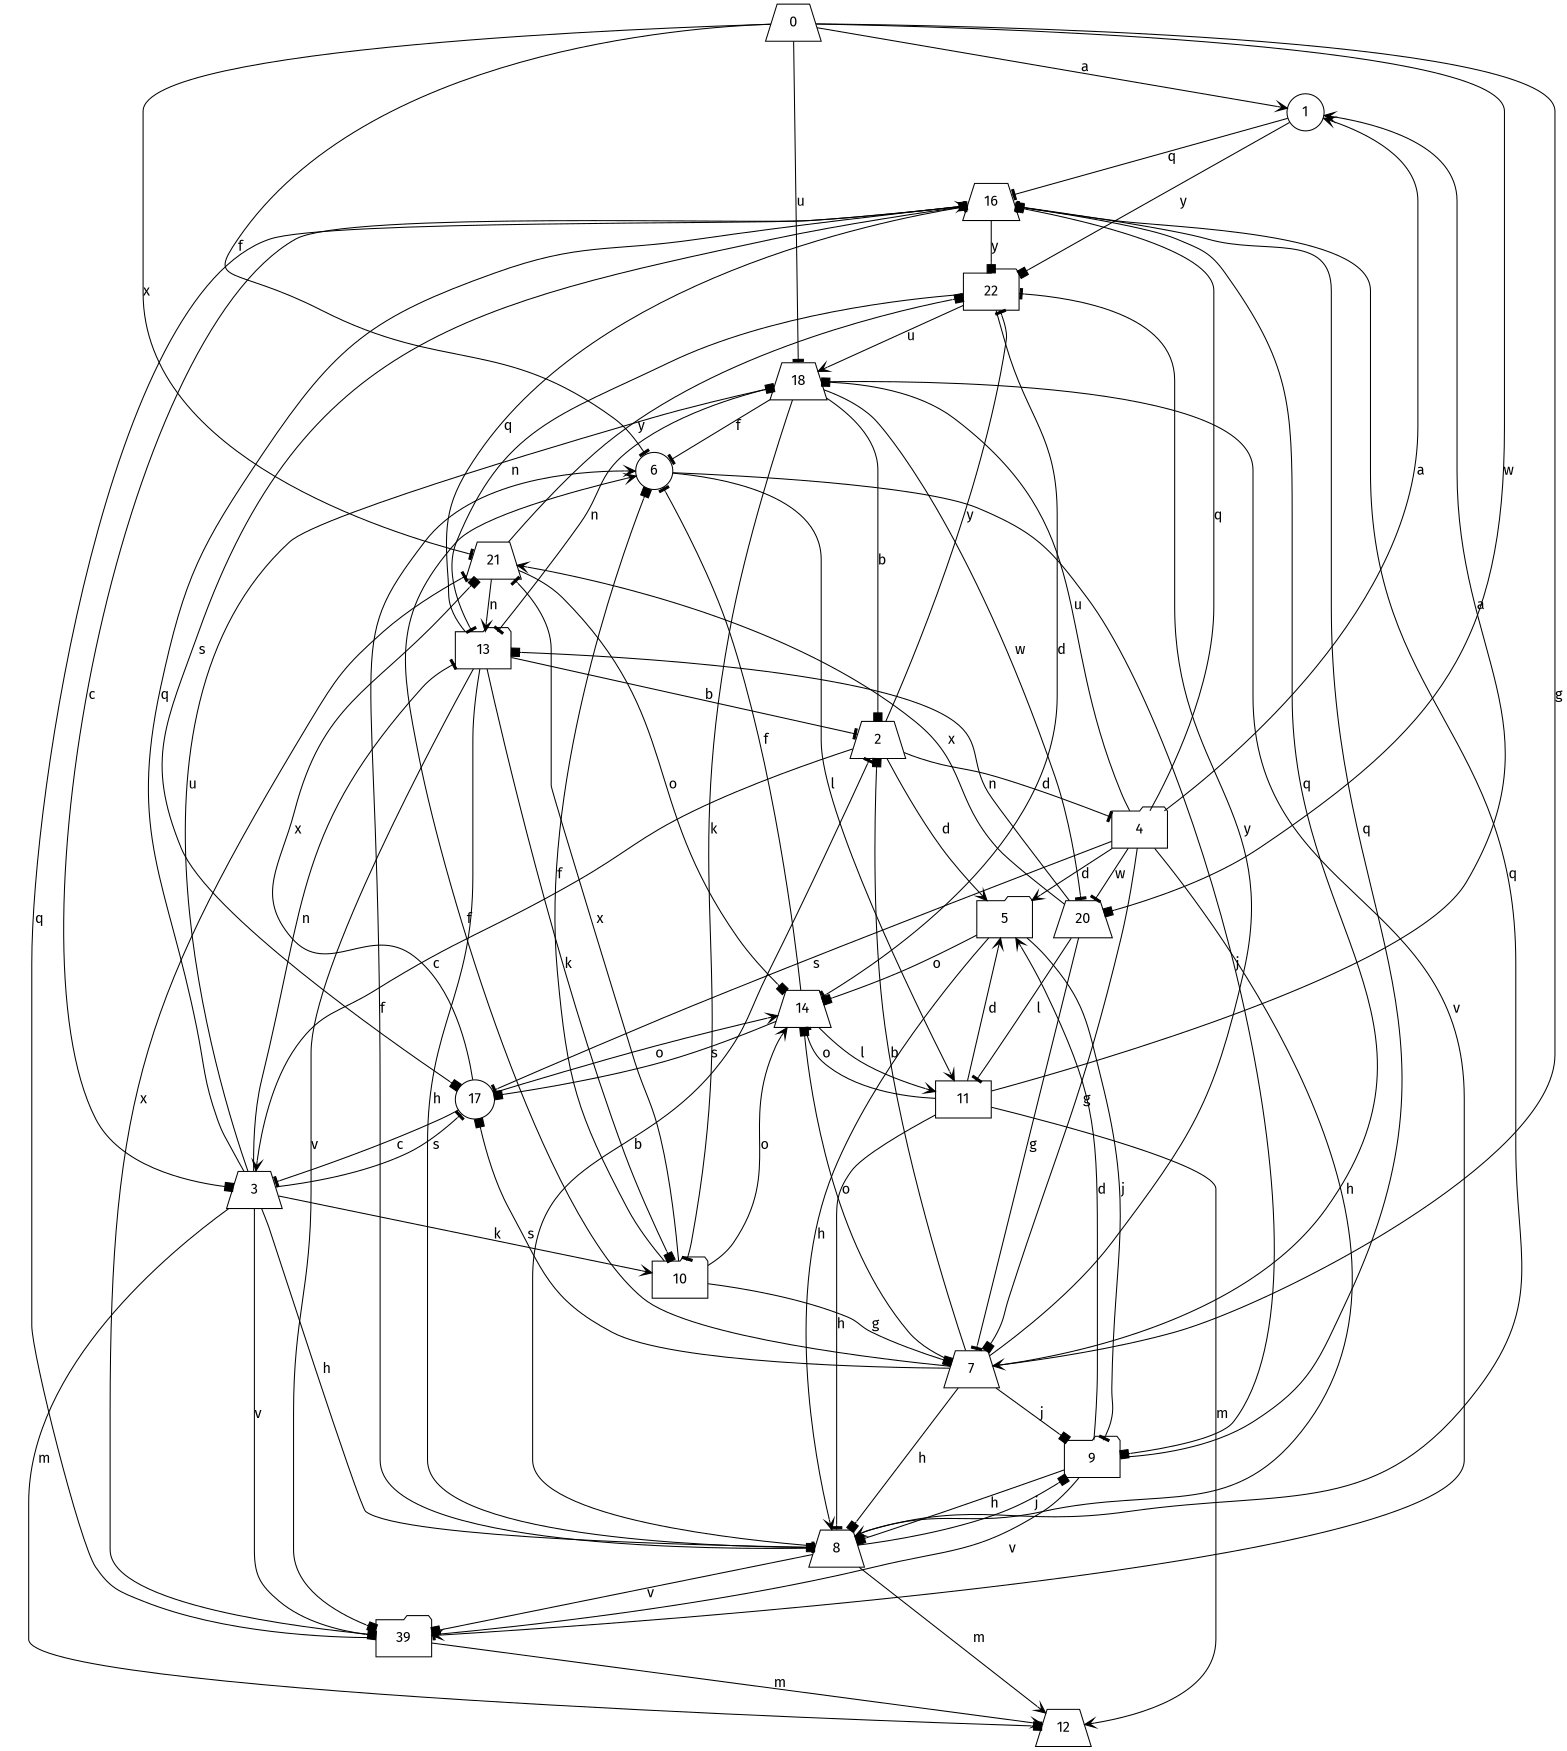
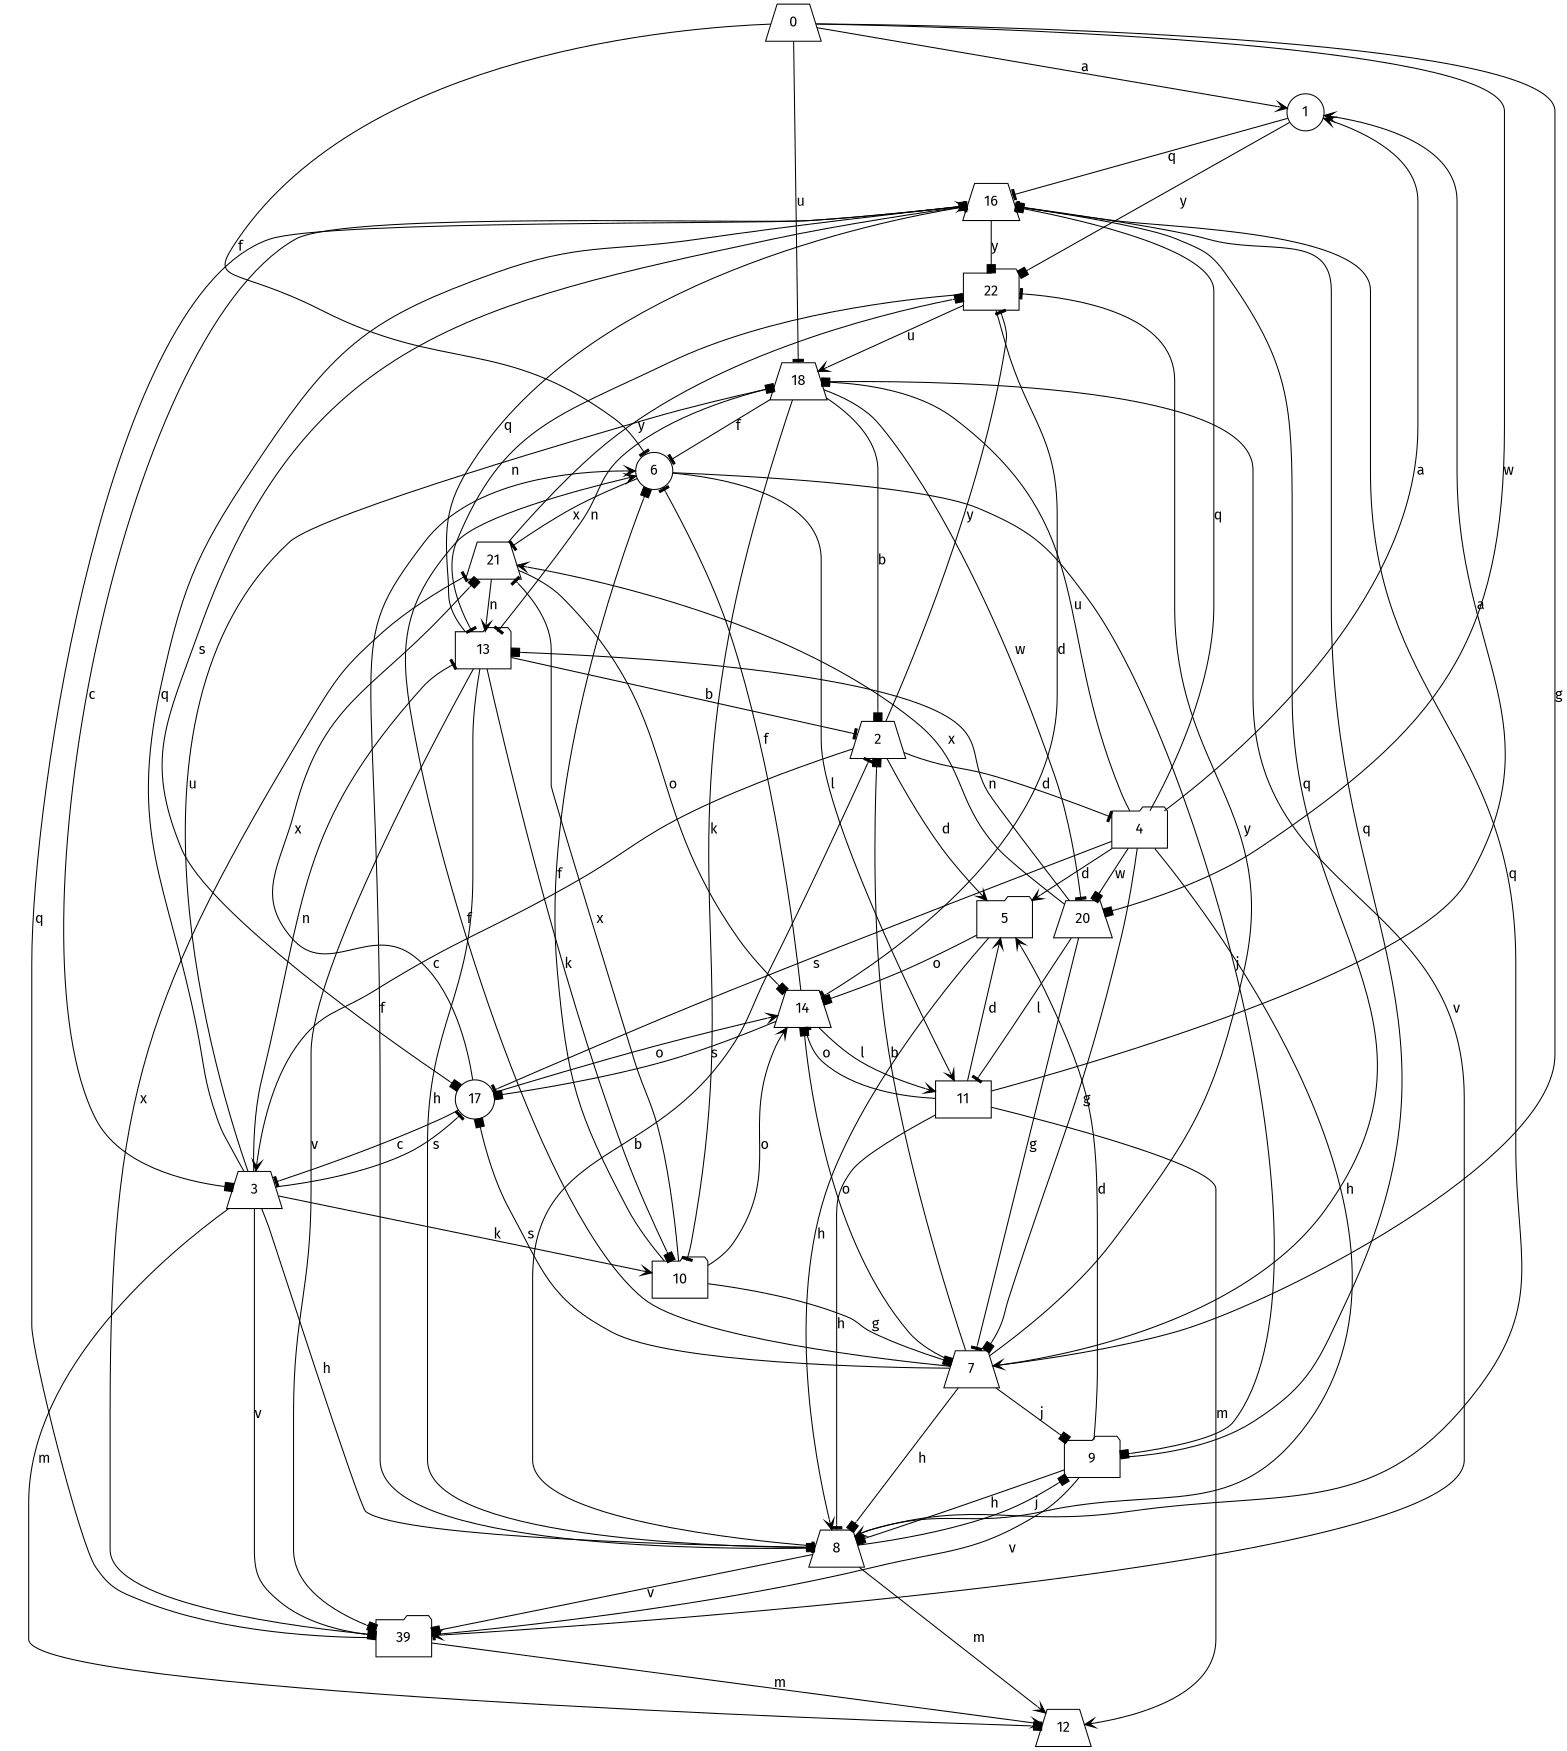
(149, 106) -> (574, 507)
(1113, 872) -> (1113, 872)
(1118, 1176) -> none
